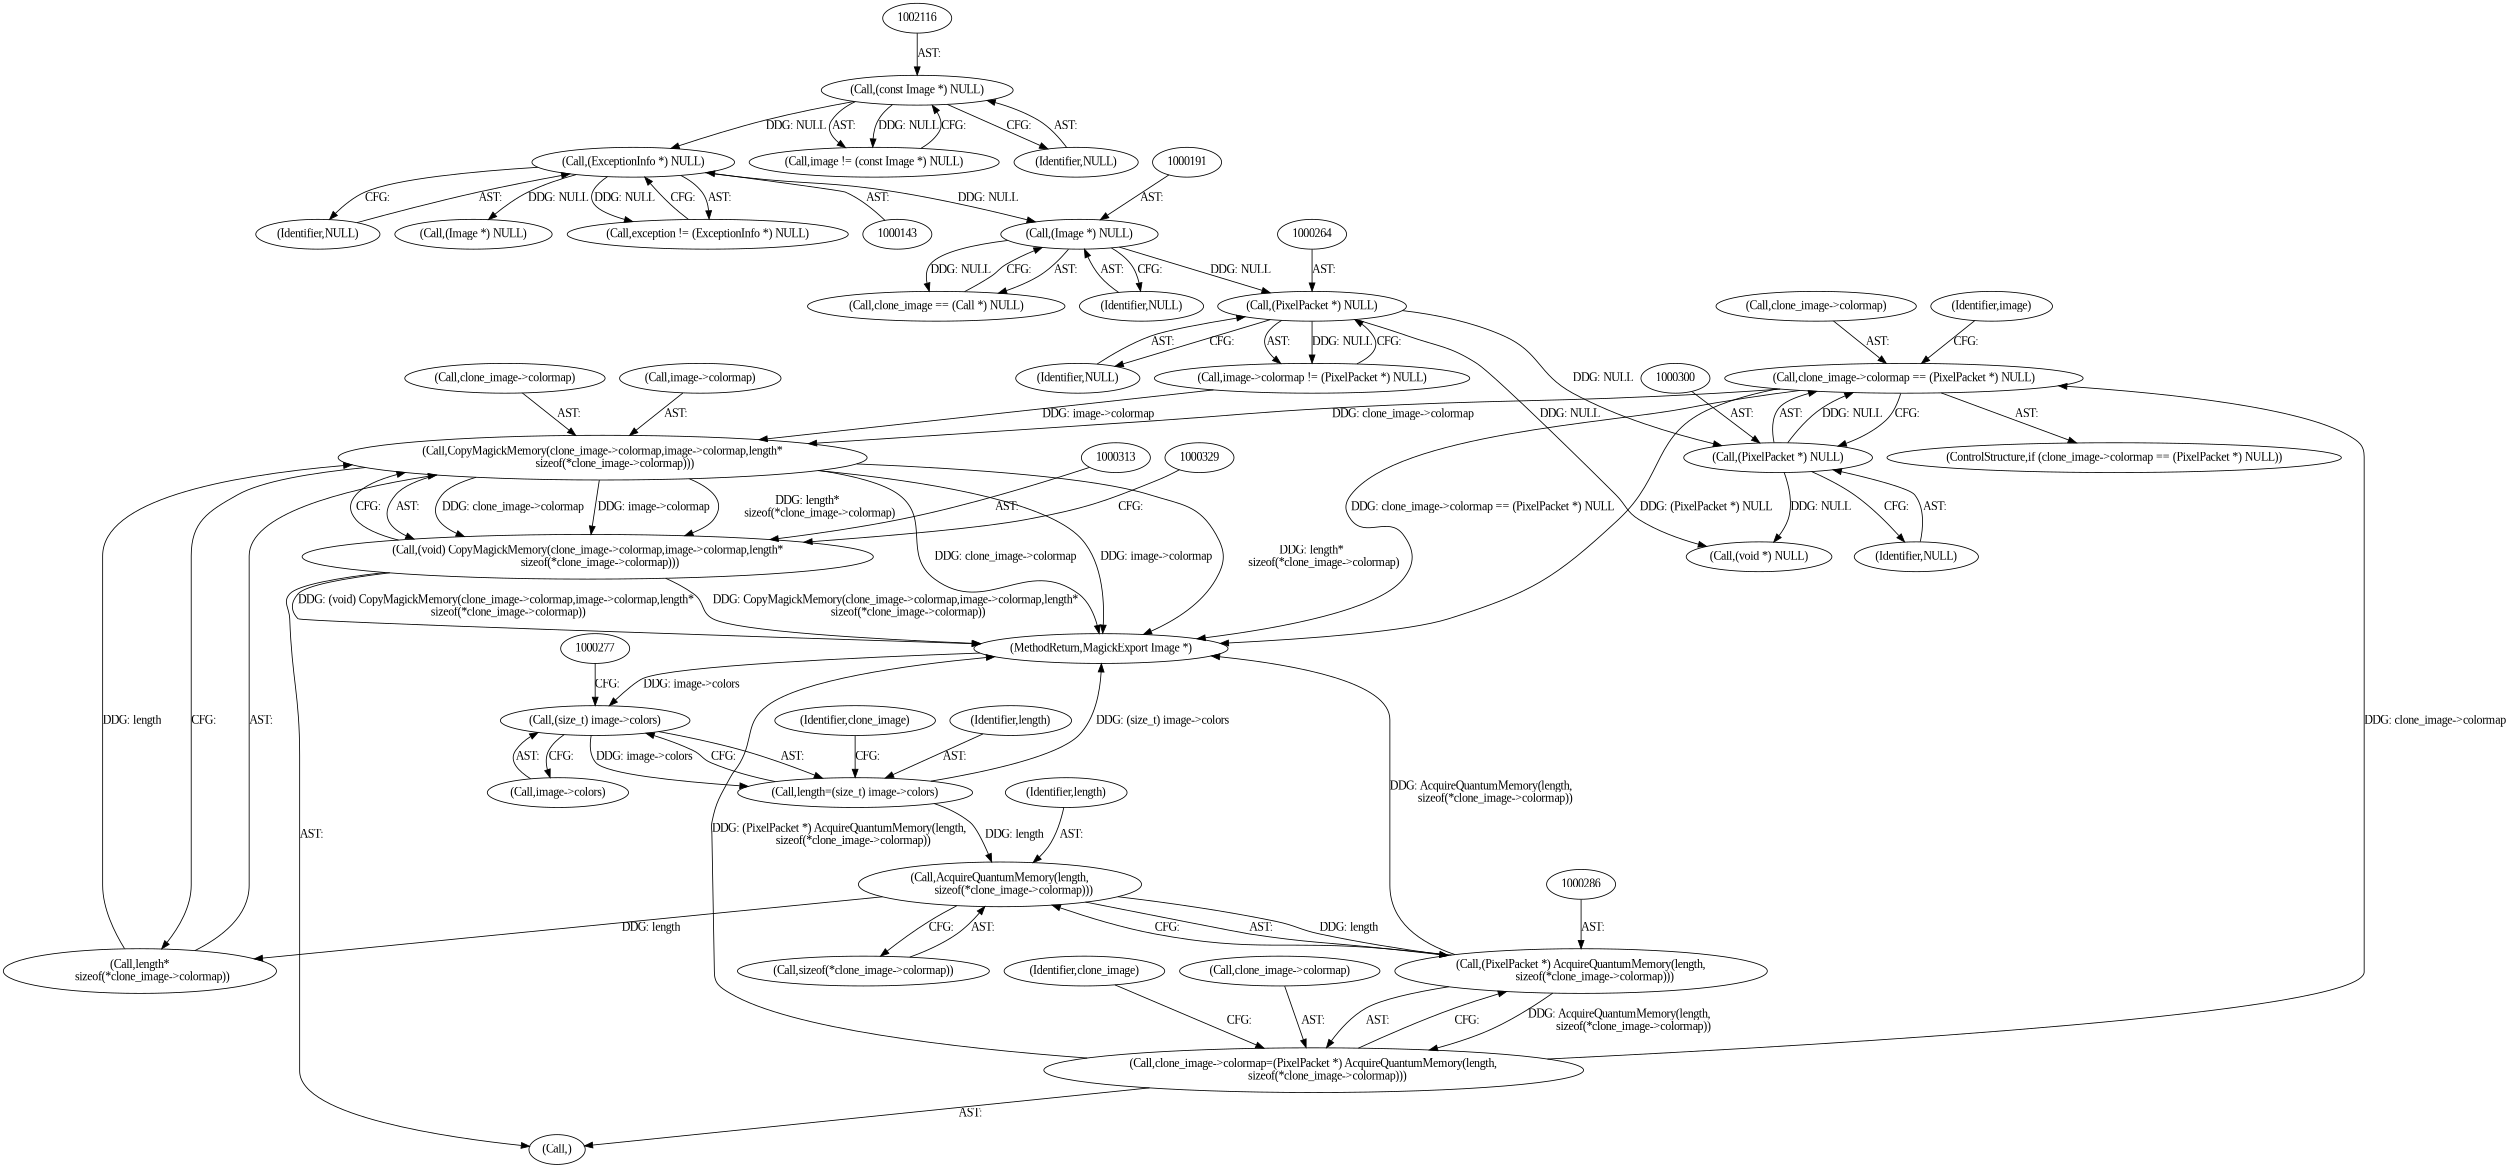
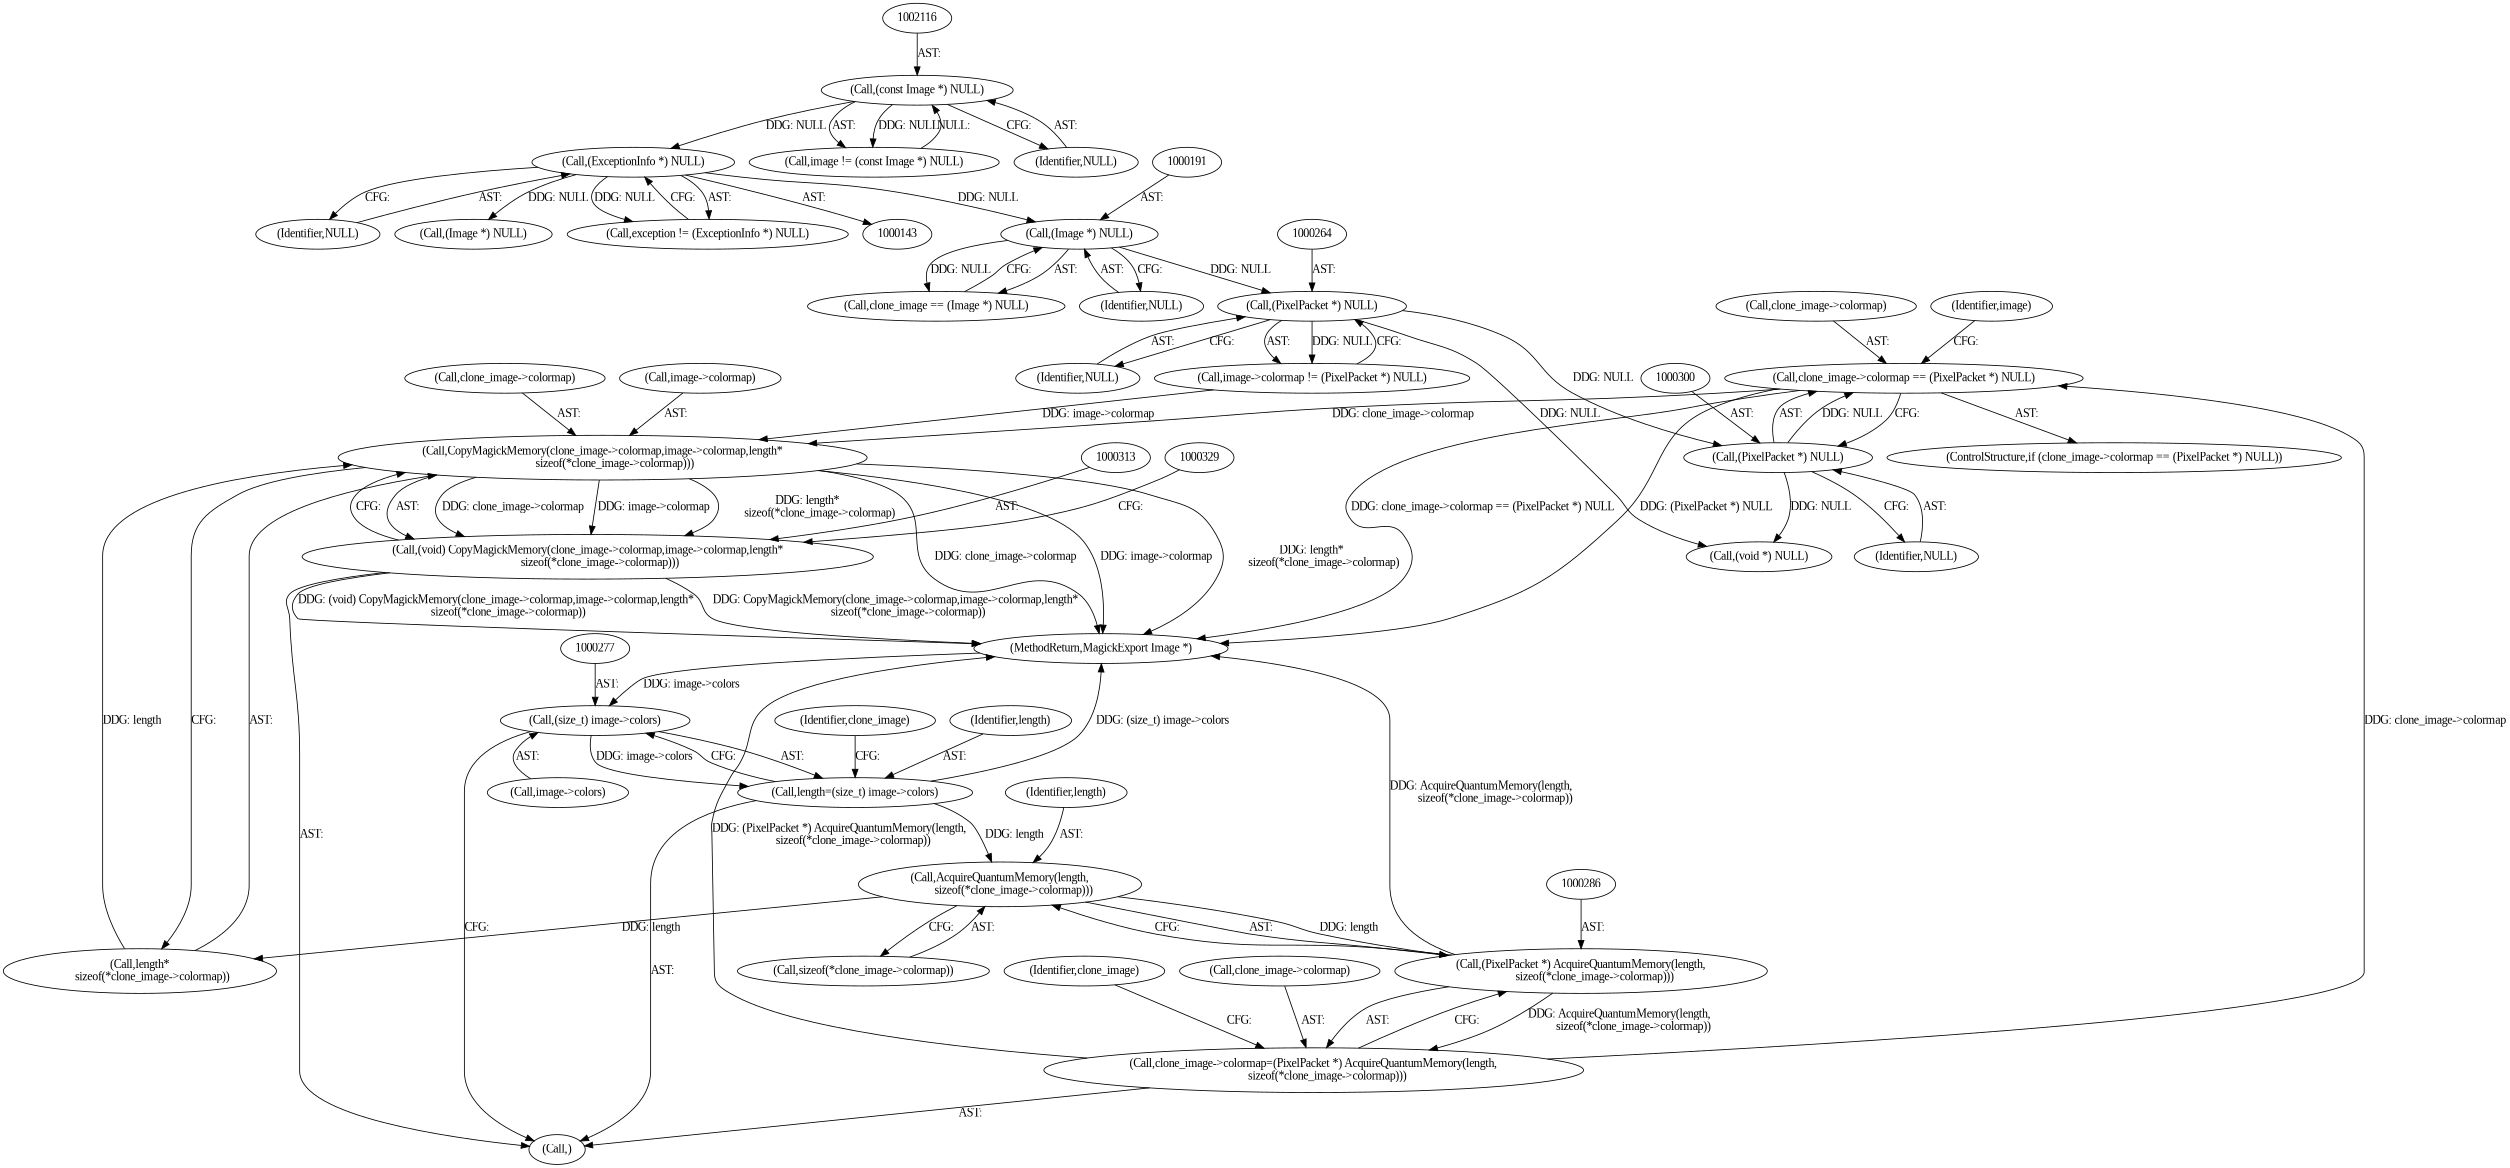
(955, 126) -> (955, 126)
(827, 189) -> (775, 197)
(936, 306) -> (936, 306)
(609, 685) -> (609, 685)
(549, 749) -> (464, 931)
none -> (651, 953)
